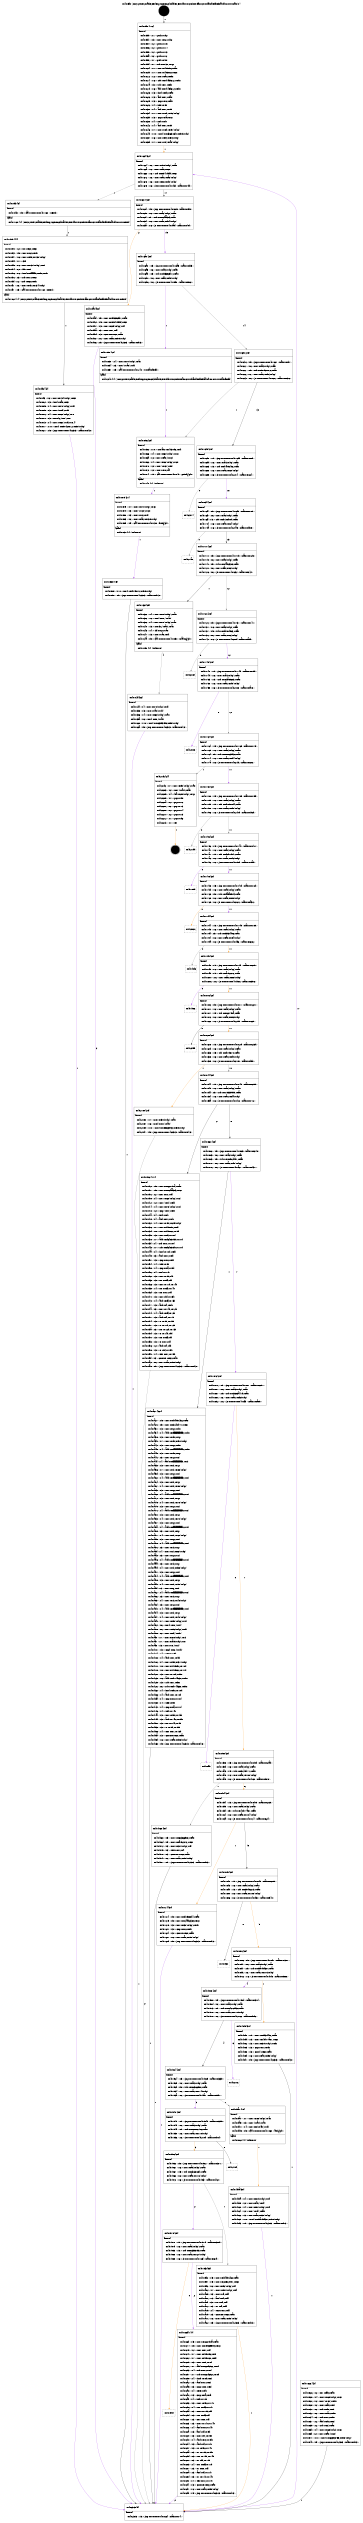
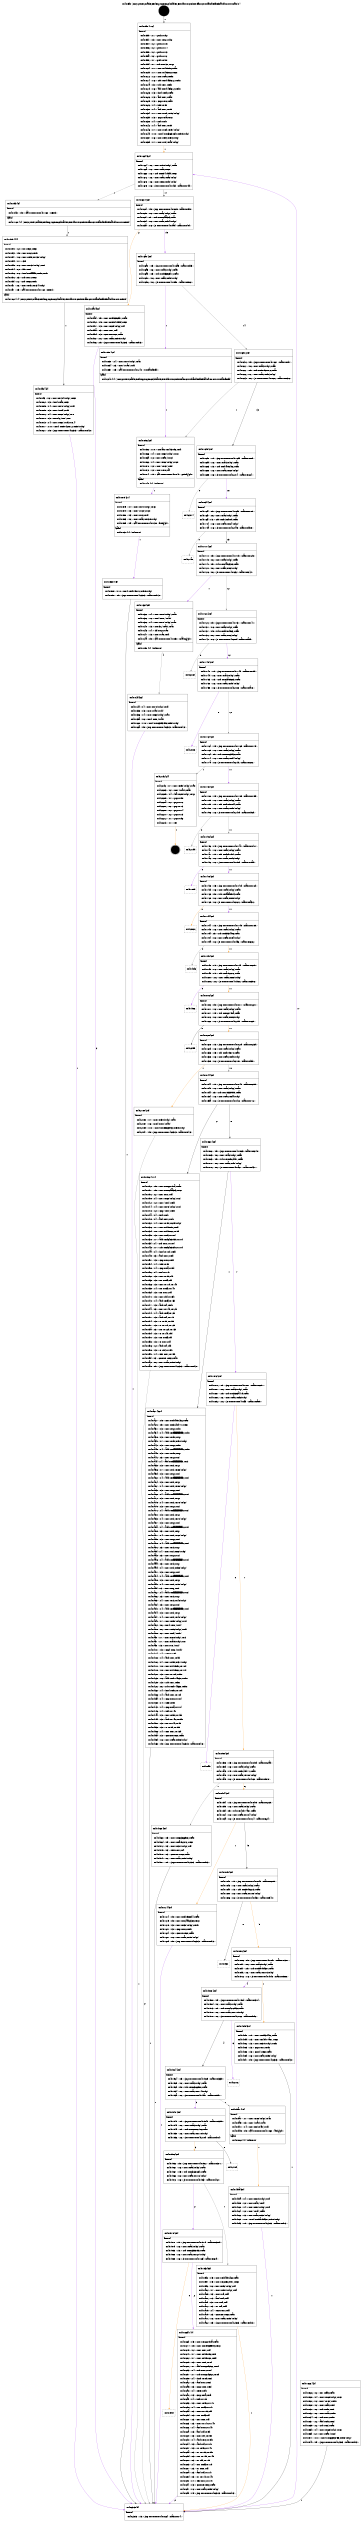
(200, 588) -> (200, 588)
